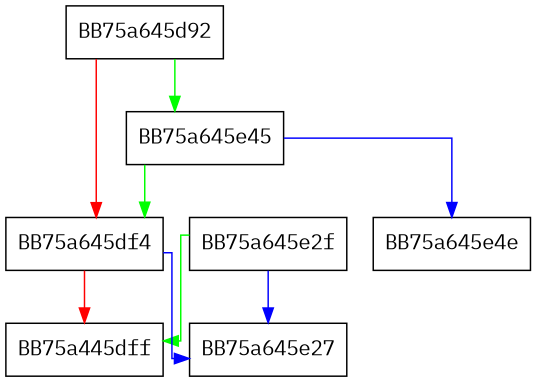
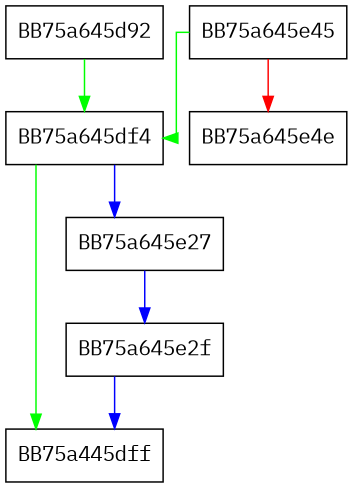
(175, 78) -> none
(96, 131) -> (84, 78)
(400, 138) -> (268, 78)
(181, 285) -> (115, 395)
(84, 289) -> (36, 289)
(268, 289) -> (145, 289)
